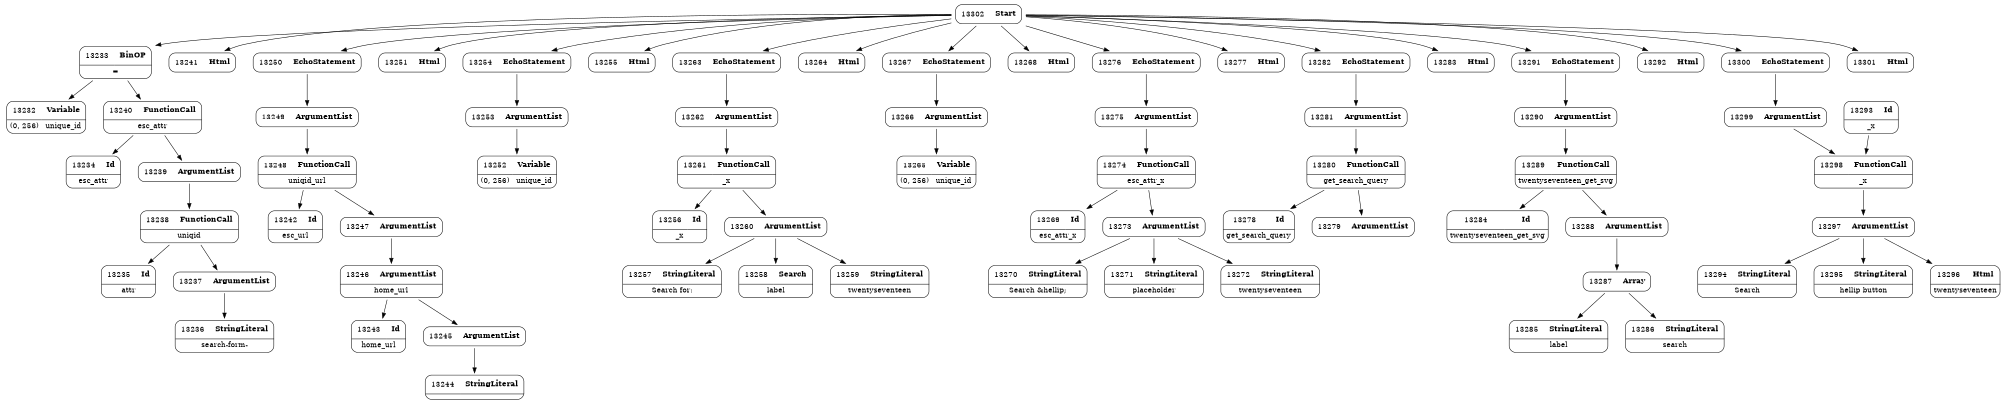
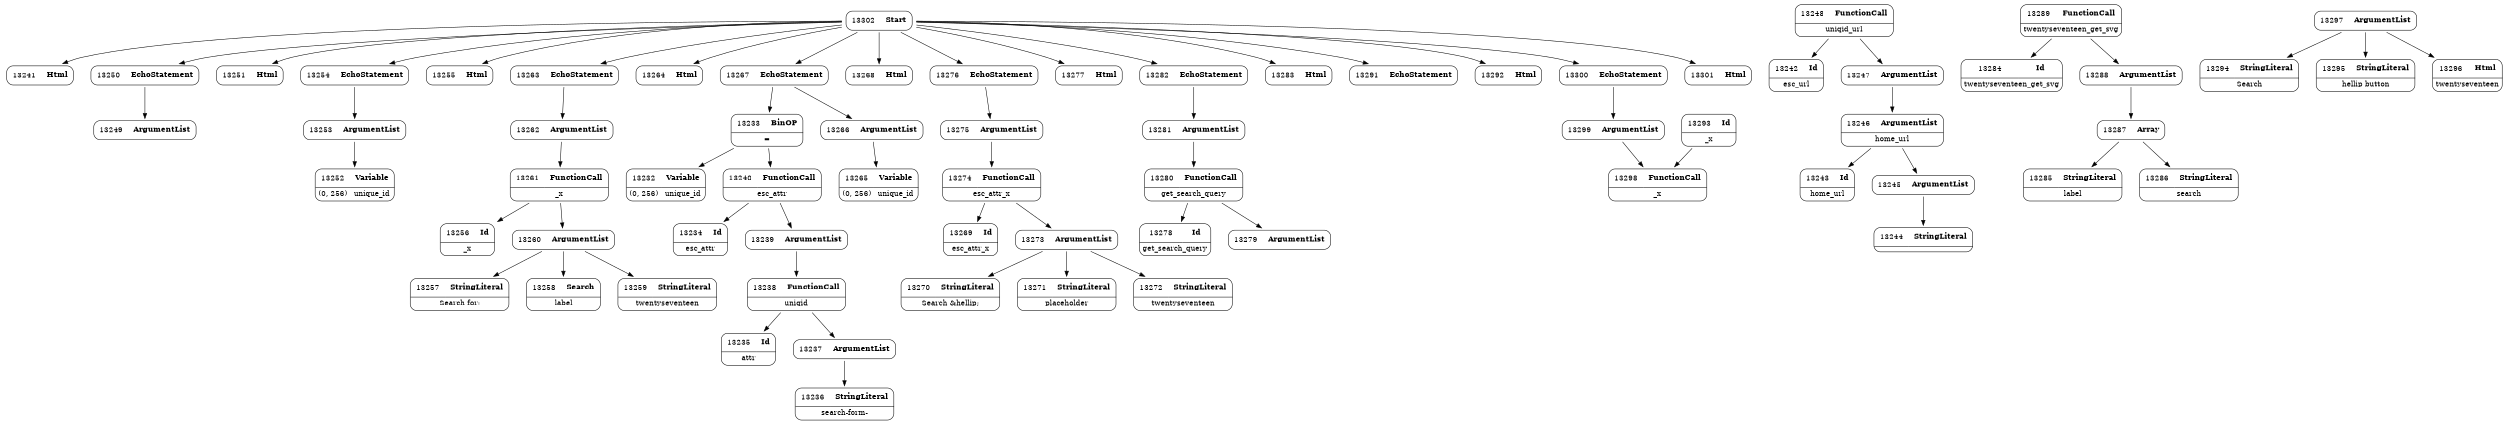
(556, 24) -> (771, 97)
(1566, 117) -> none
(307, 139) -> none
(1863, 200) -> none
